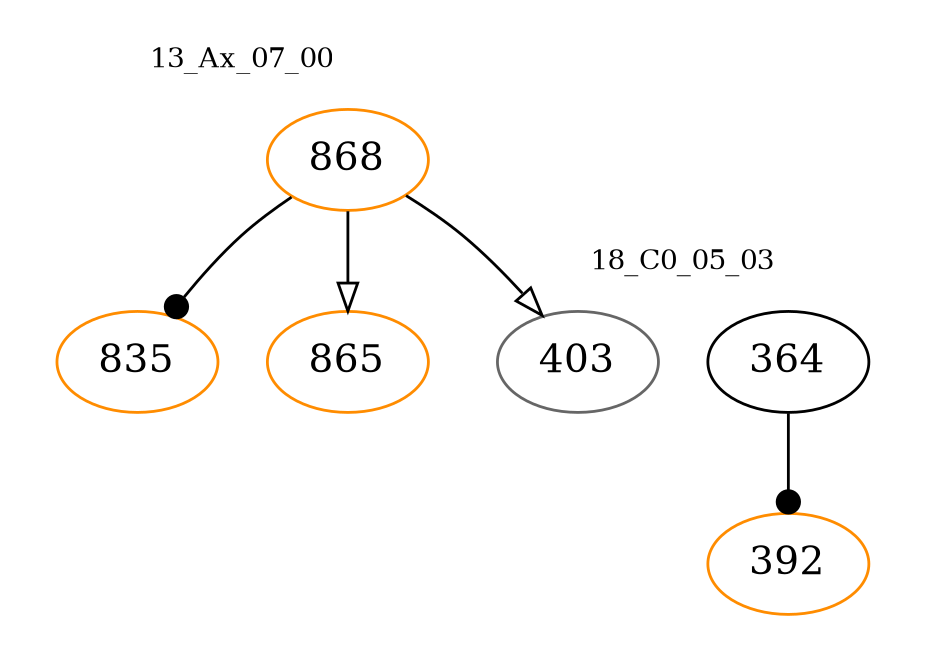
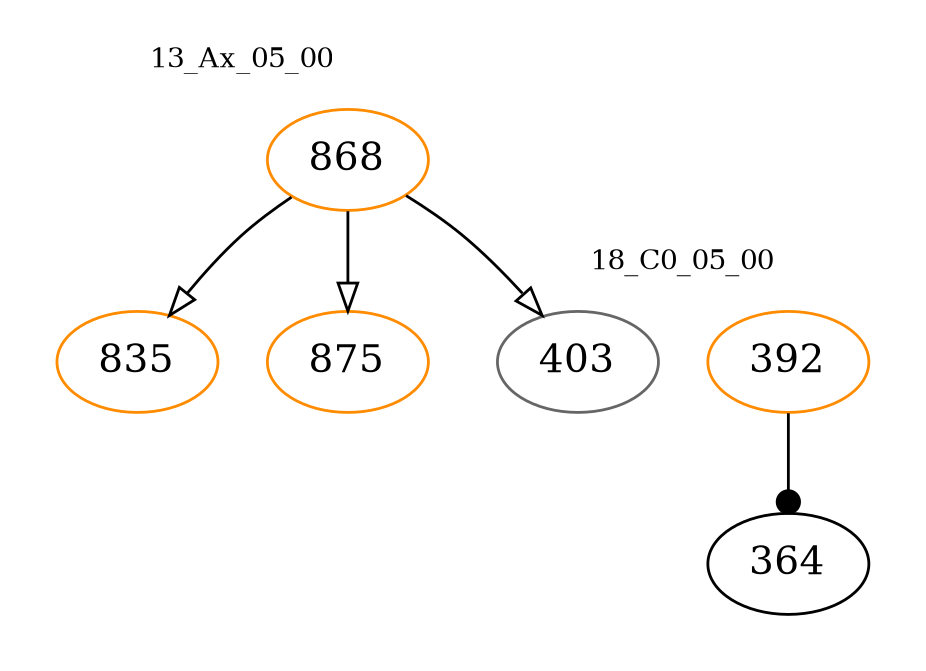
(243, 60) -> (243, 60)
(234, 243) -> (236, 241)
(683, 262) -> (683, 262)
(348, 362) -> (348, 362)
(788, 452) -> (788, 452)
